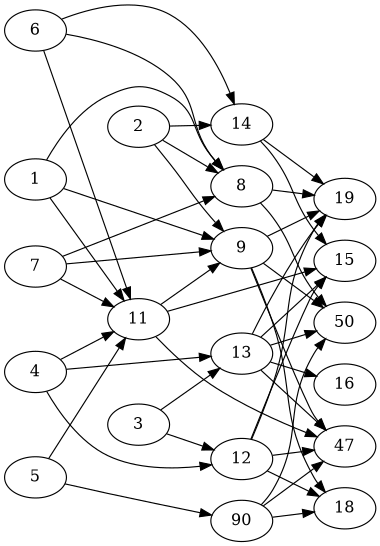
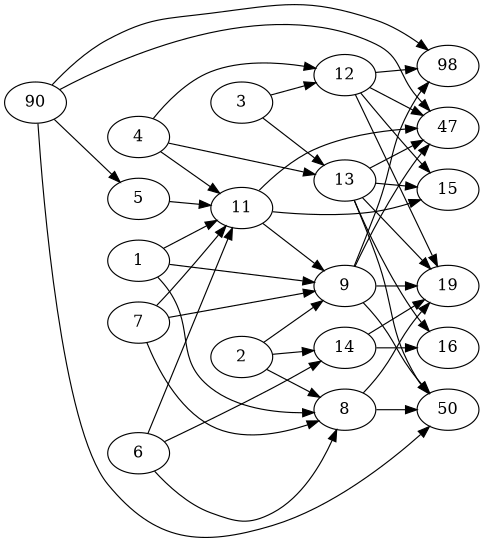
(290, 185) -> (388, 348)
(132, 499) -> (83, 147)
(345, 508) -> (448, 66)
